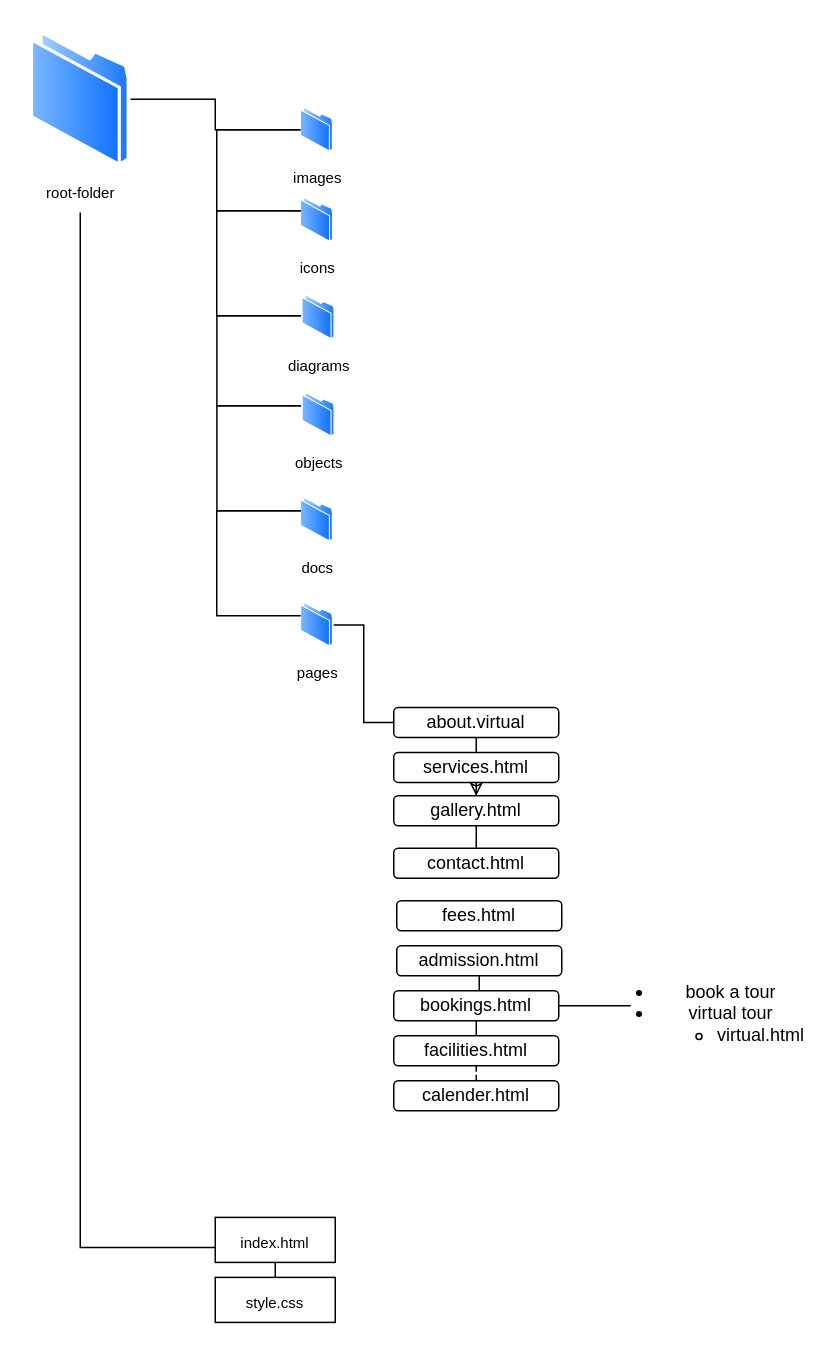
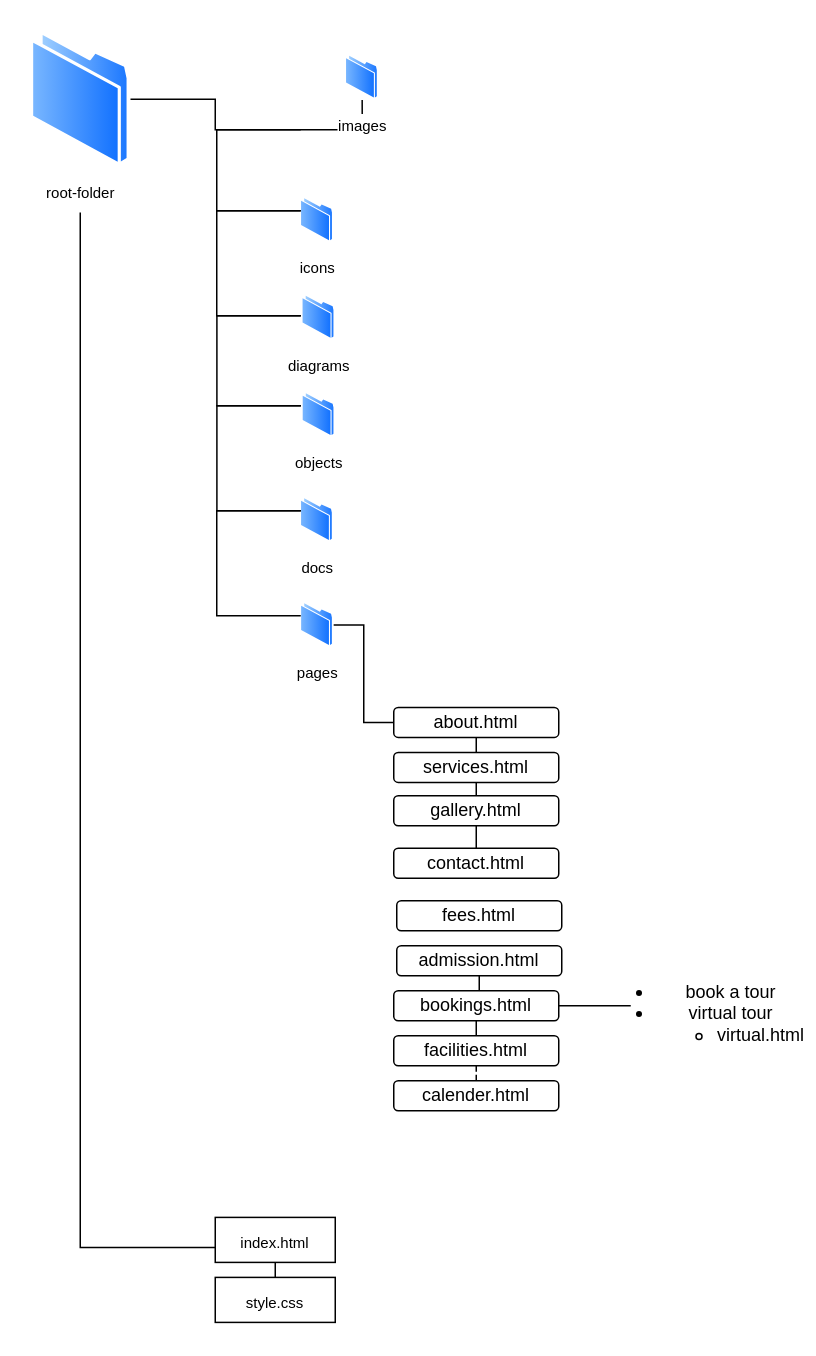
(317, 130) -> (362, 77)
(476, 722) -> (476, 722)
(476, 784) -> (476, 788)
